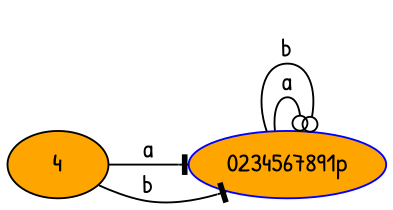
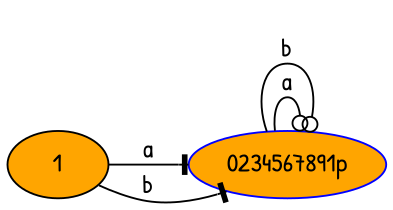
(58, 165) -> (58, 165)
